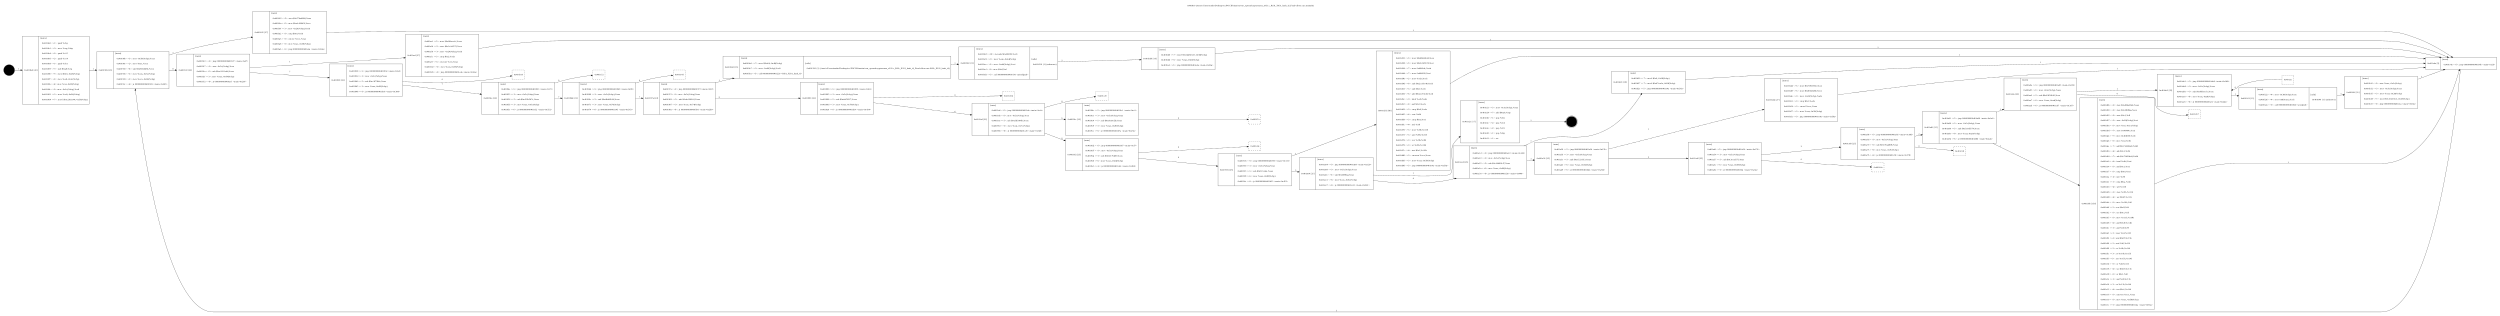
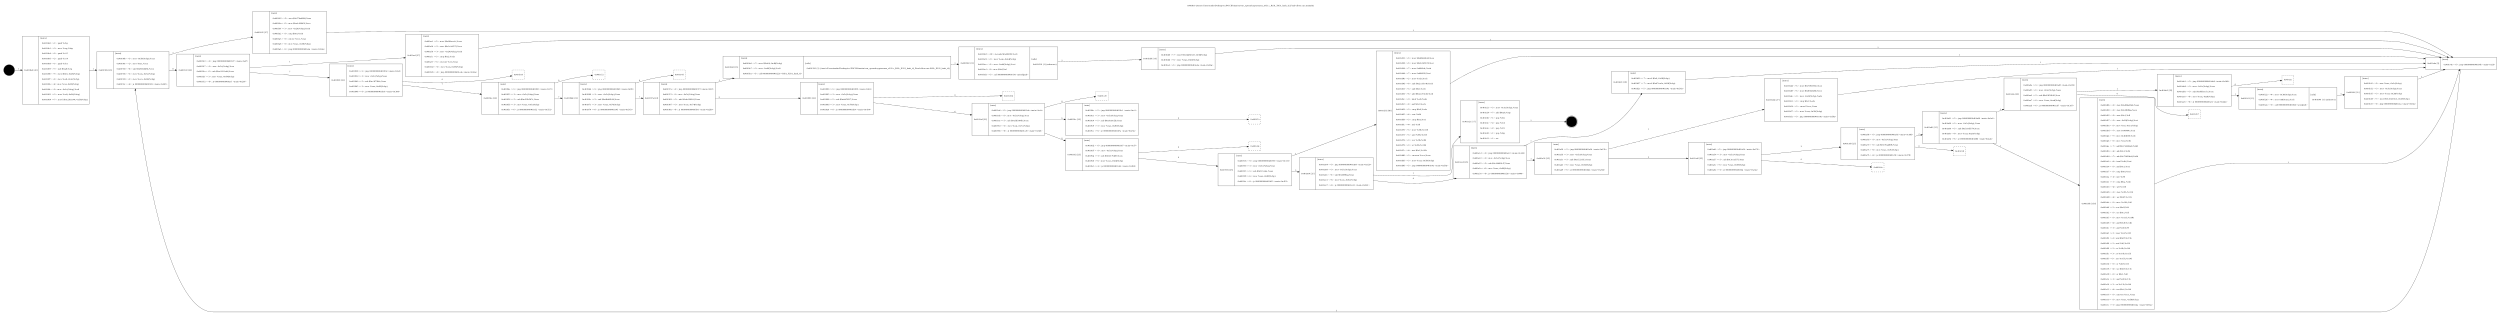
(2256, 81) -> (2256, 83)
